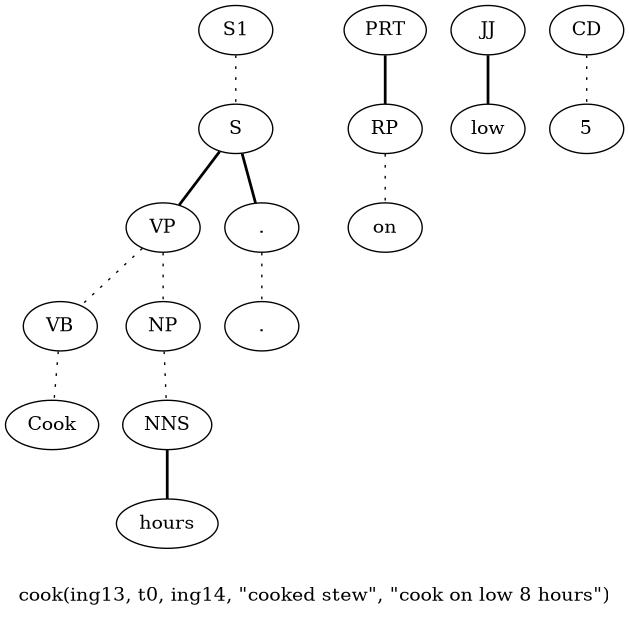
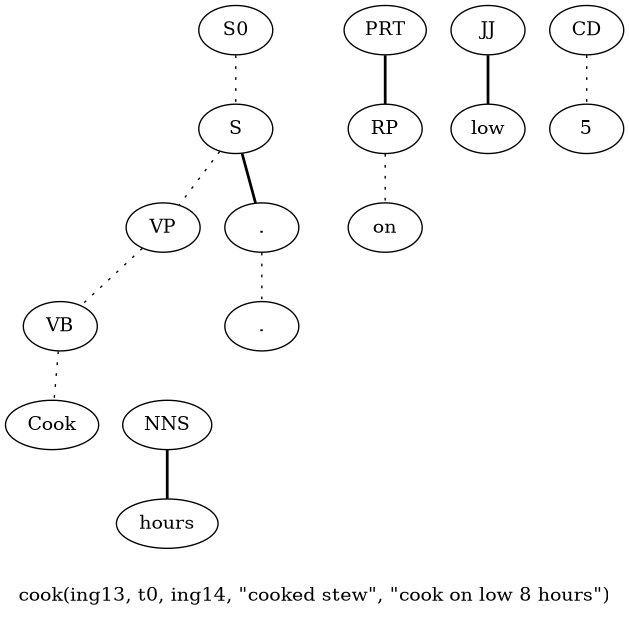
(236, 30) -> (236, 30)
(199, 178) -> (199, 178)
(163, 326) -> none
